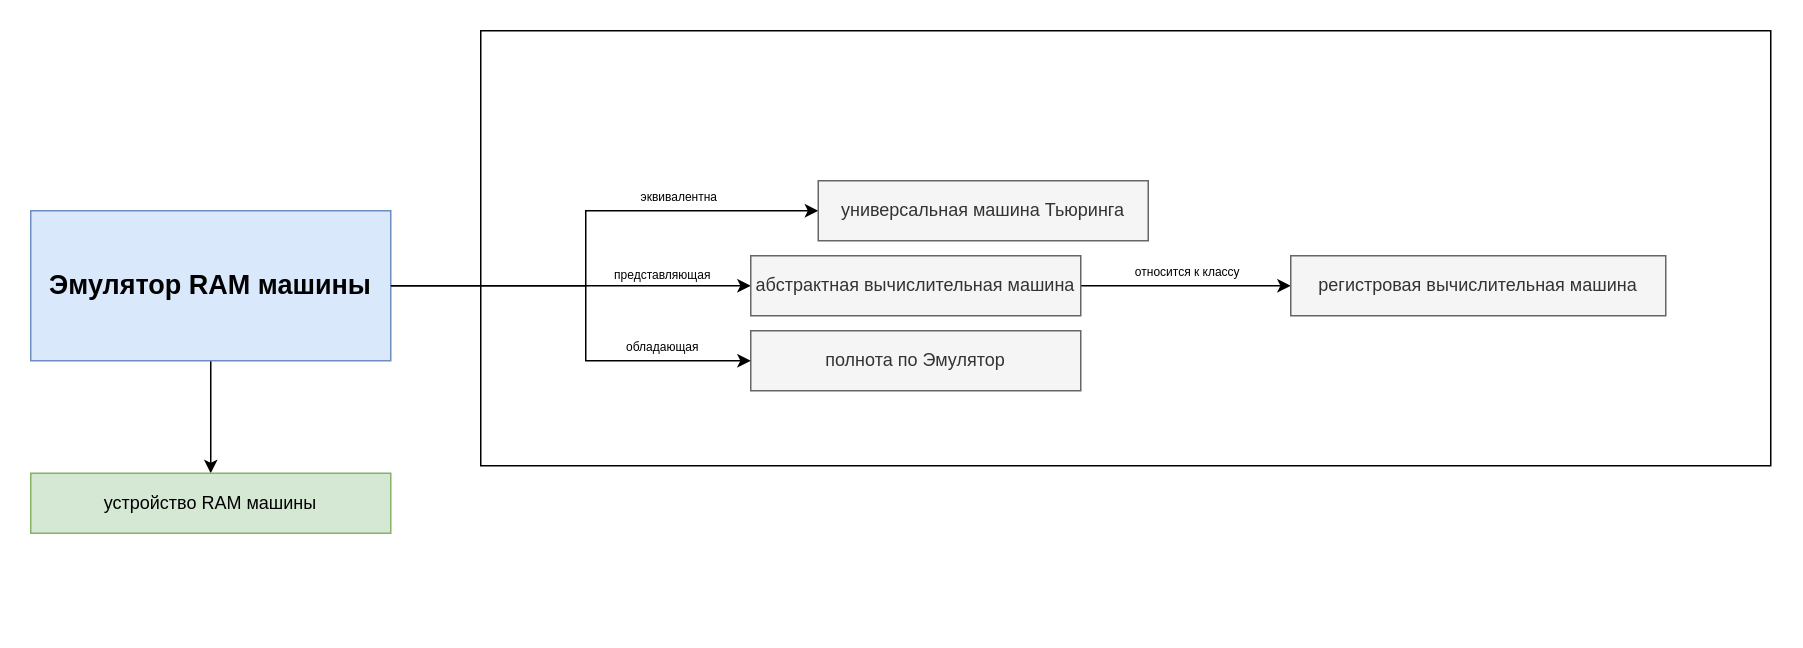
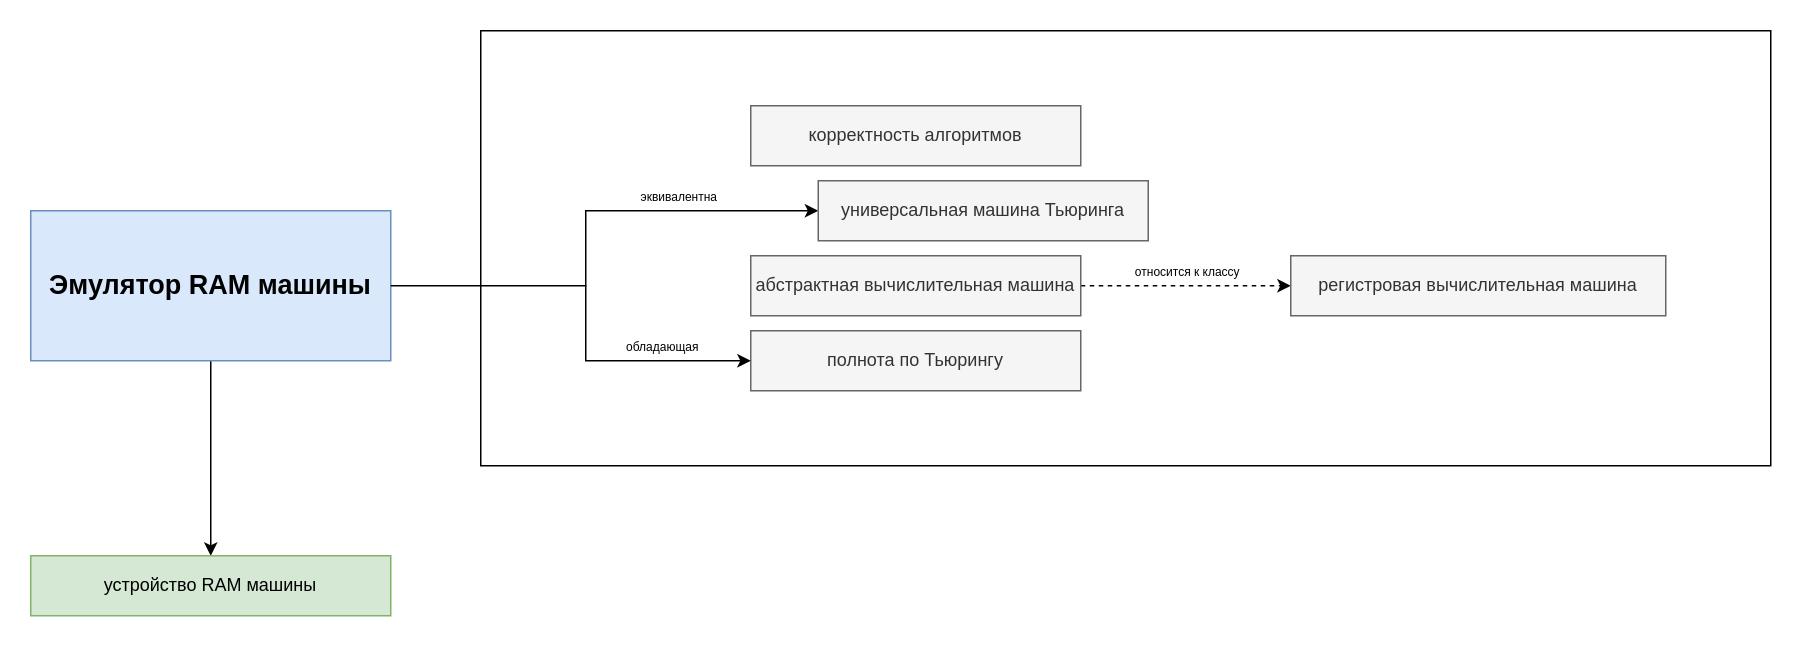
none -> (916, 136)
(664, 286) -> none
(1181, 286) -> (1181, 286)
(916, 361) -> (916, 361)
(211, 503) -> (211, 586)
